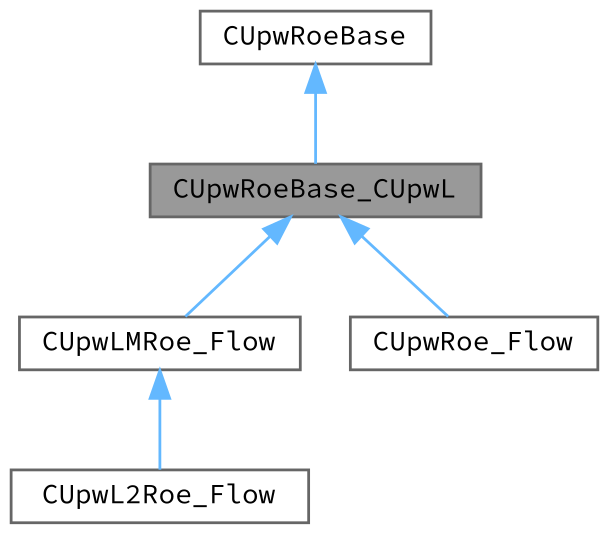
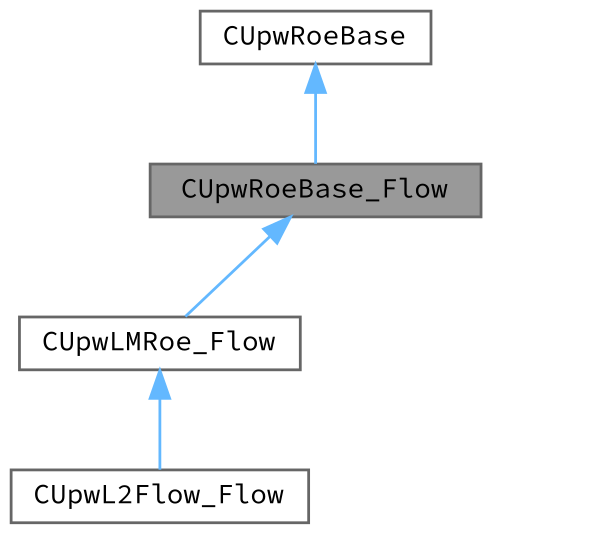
(316, 190) -> (316, 190)
(474, 343) -> none
(160, 496) -> (160, 496)
